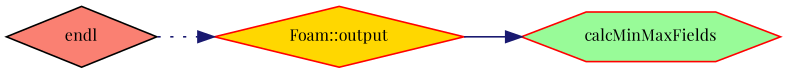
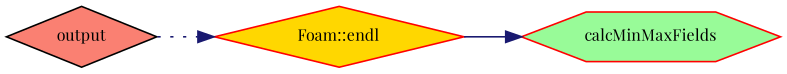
(82, 37) -> (82, 37)
(339, 37) -> (339, 37)
